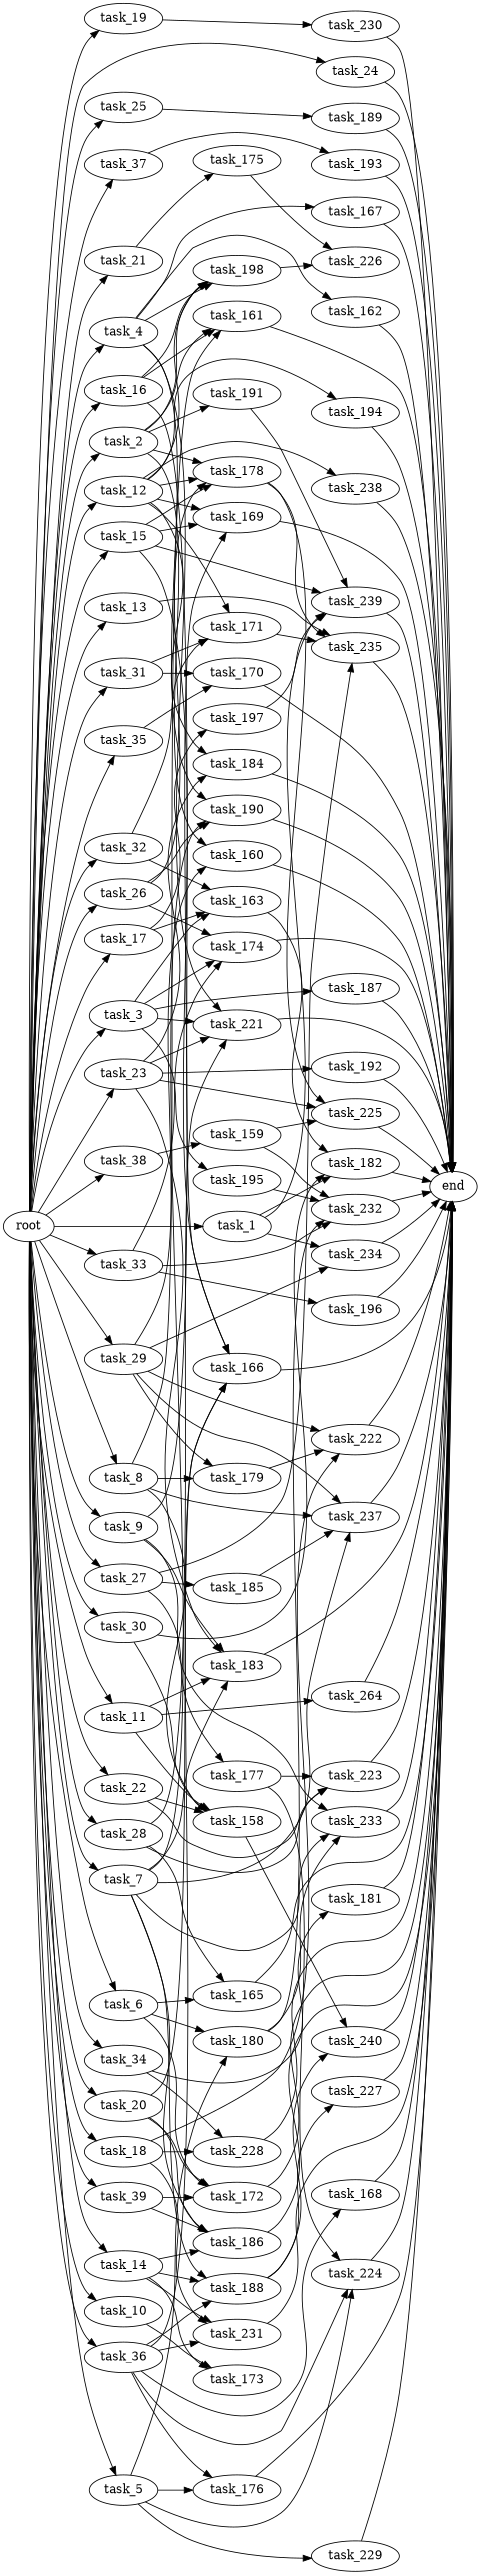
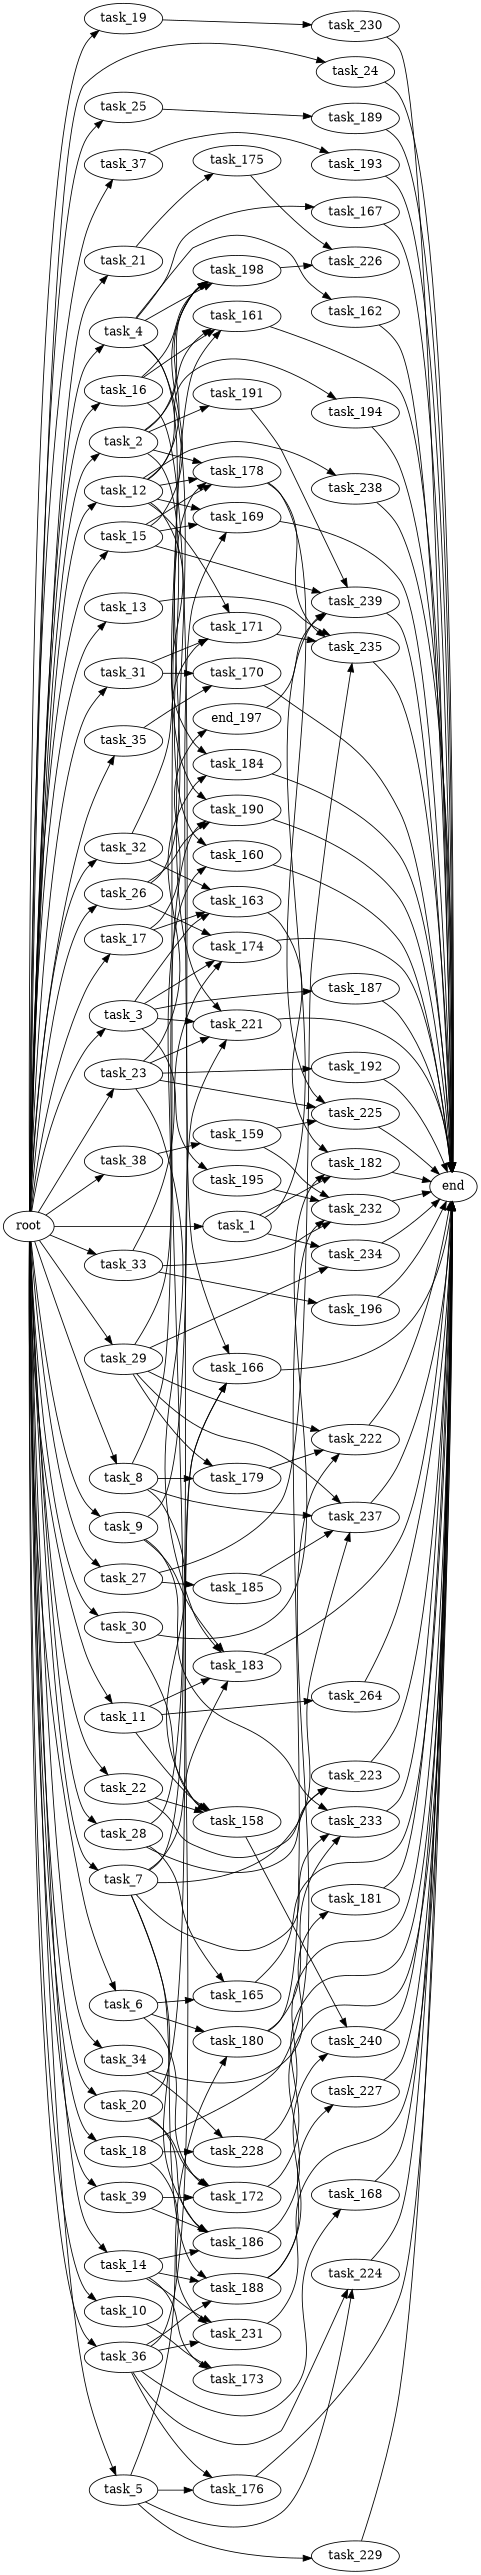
(237, 719) -> (237, 719)
(186, 947) -> (178, 407)
(237, 1776) -> none
